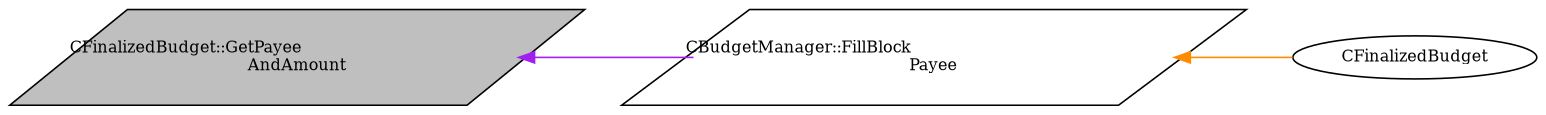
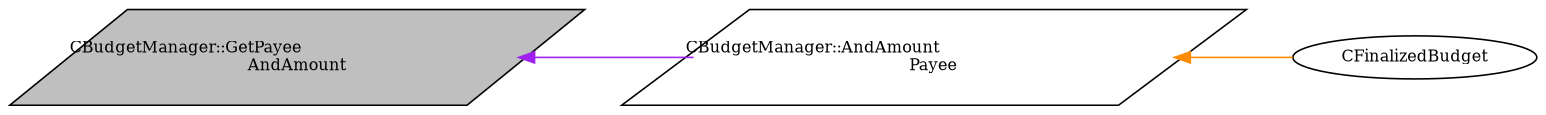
(297, 57) -> (297, 57)
(934, 57) -> (934, 57)
